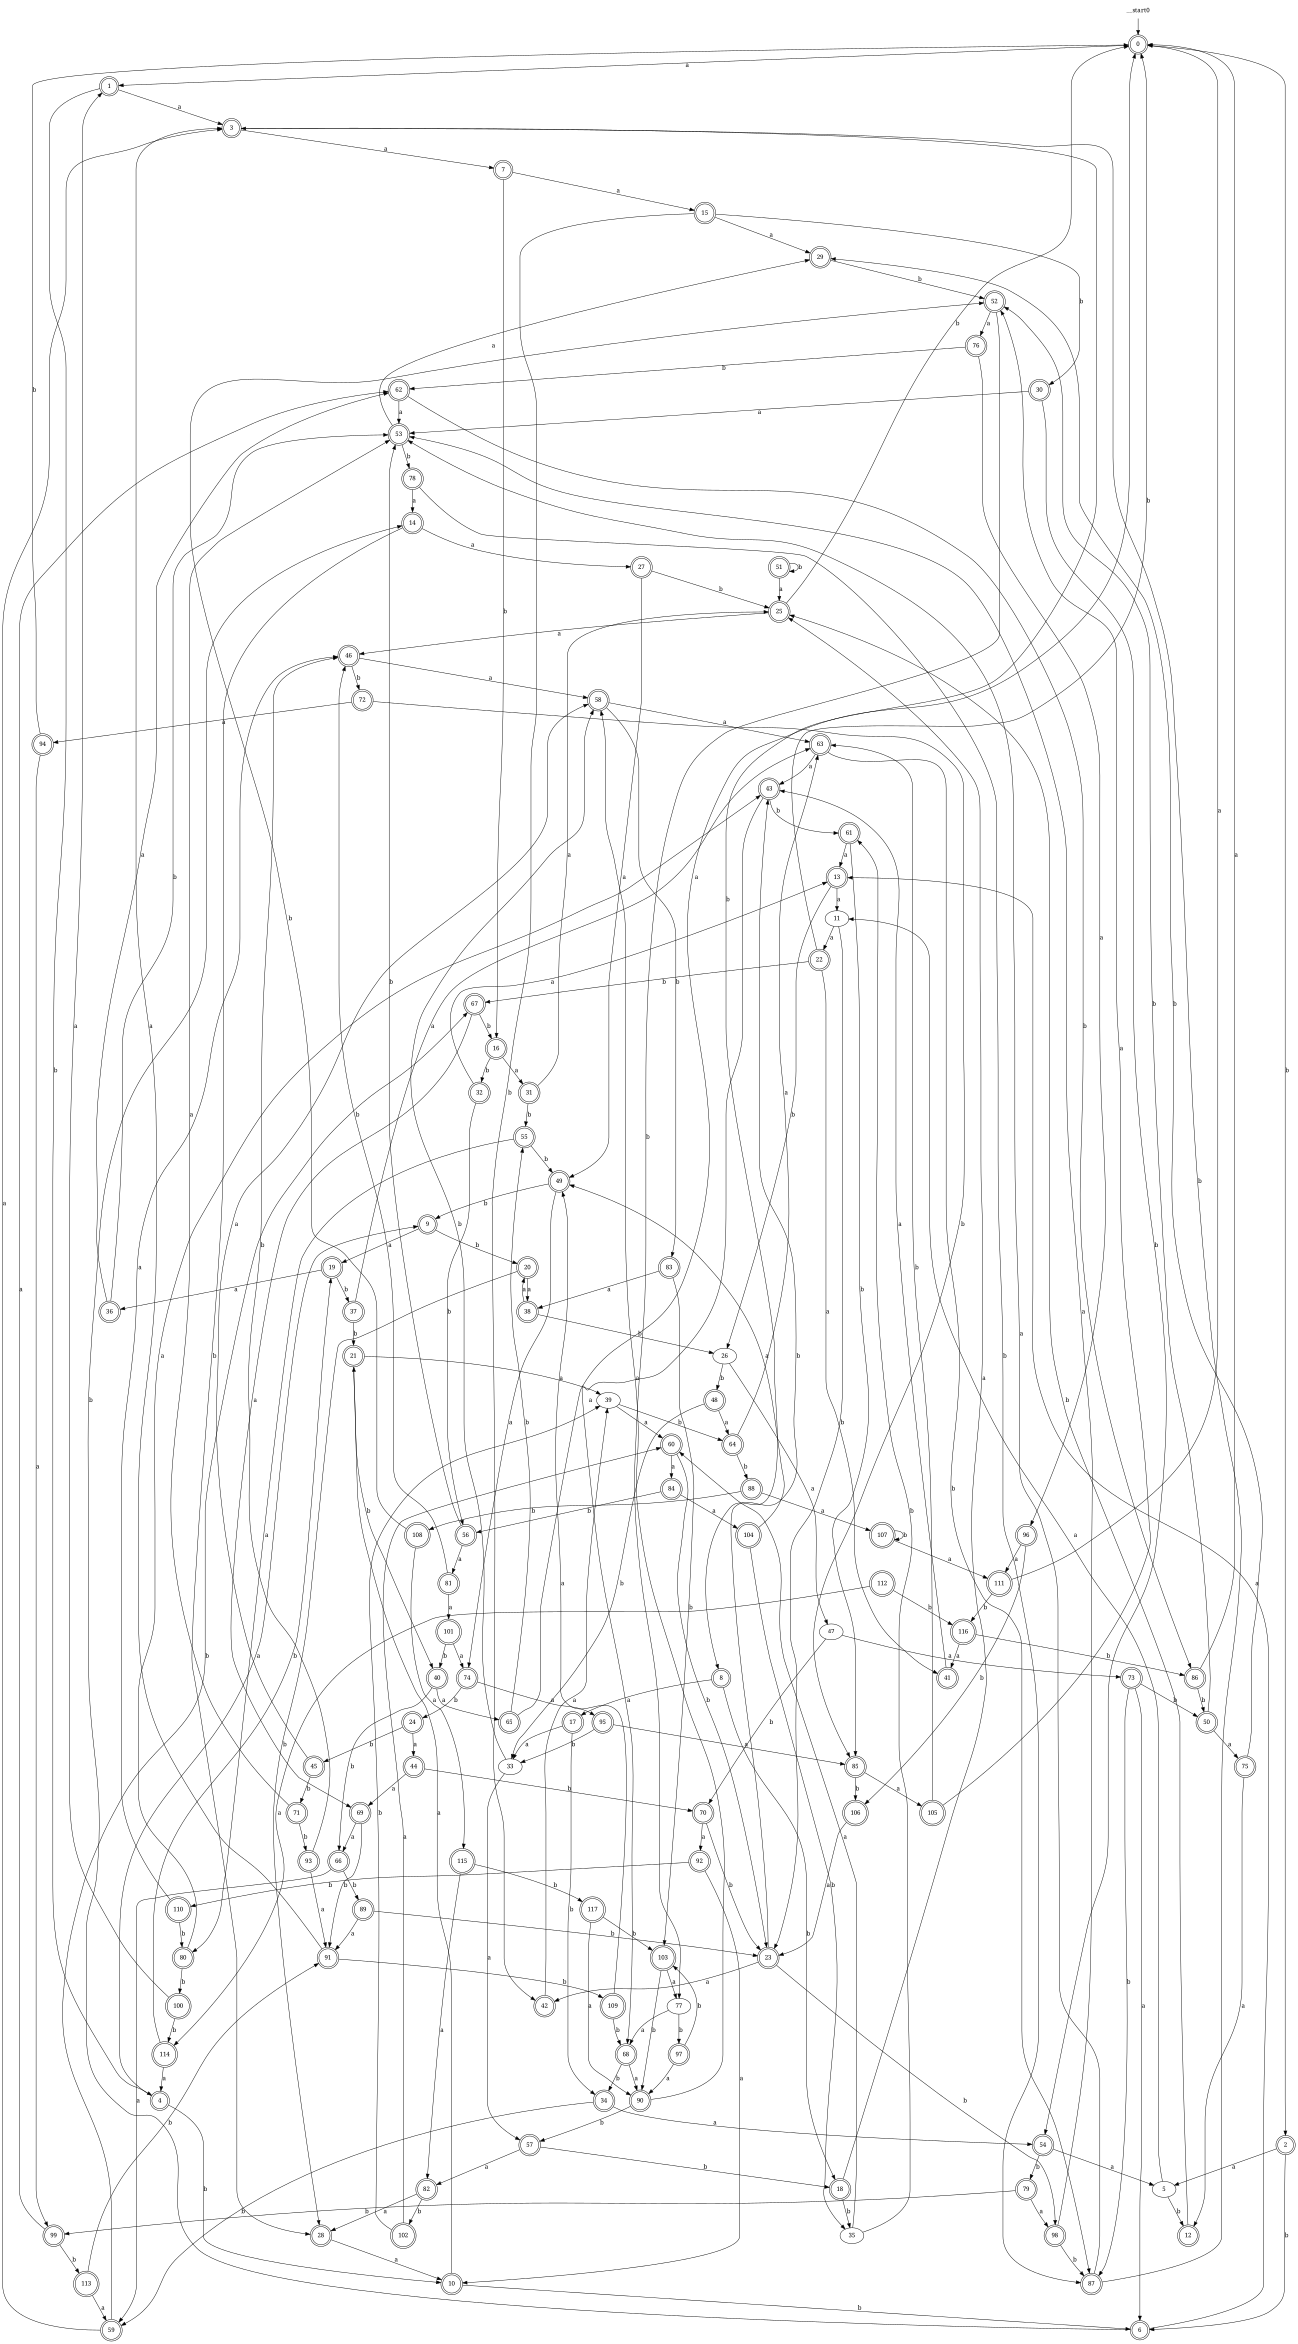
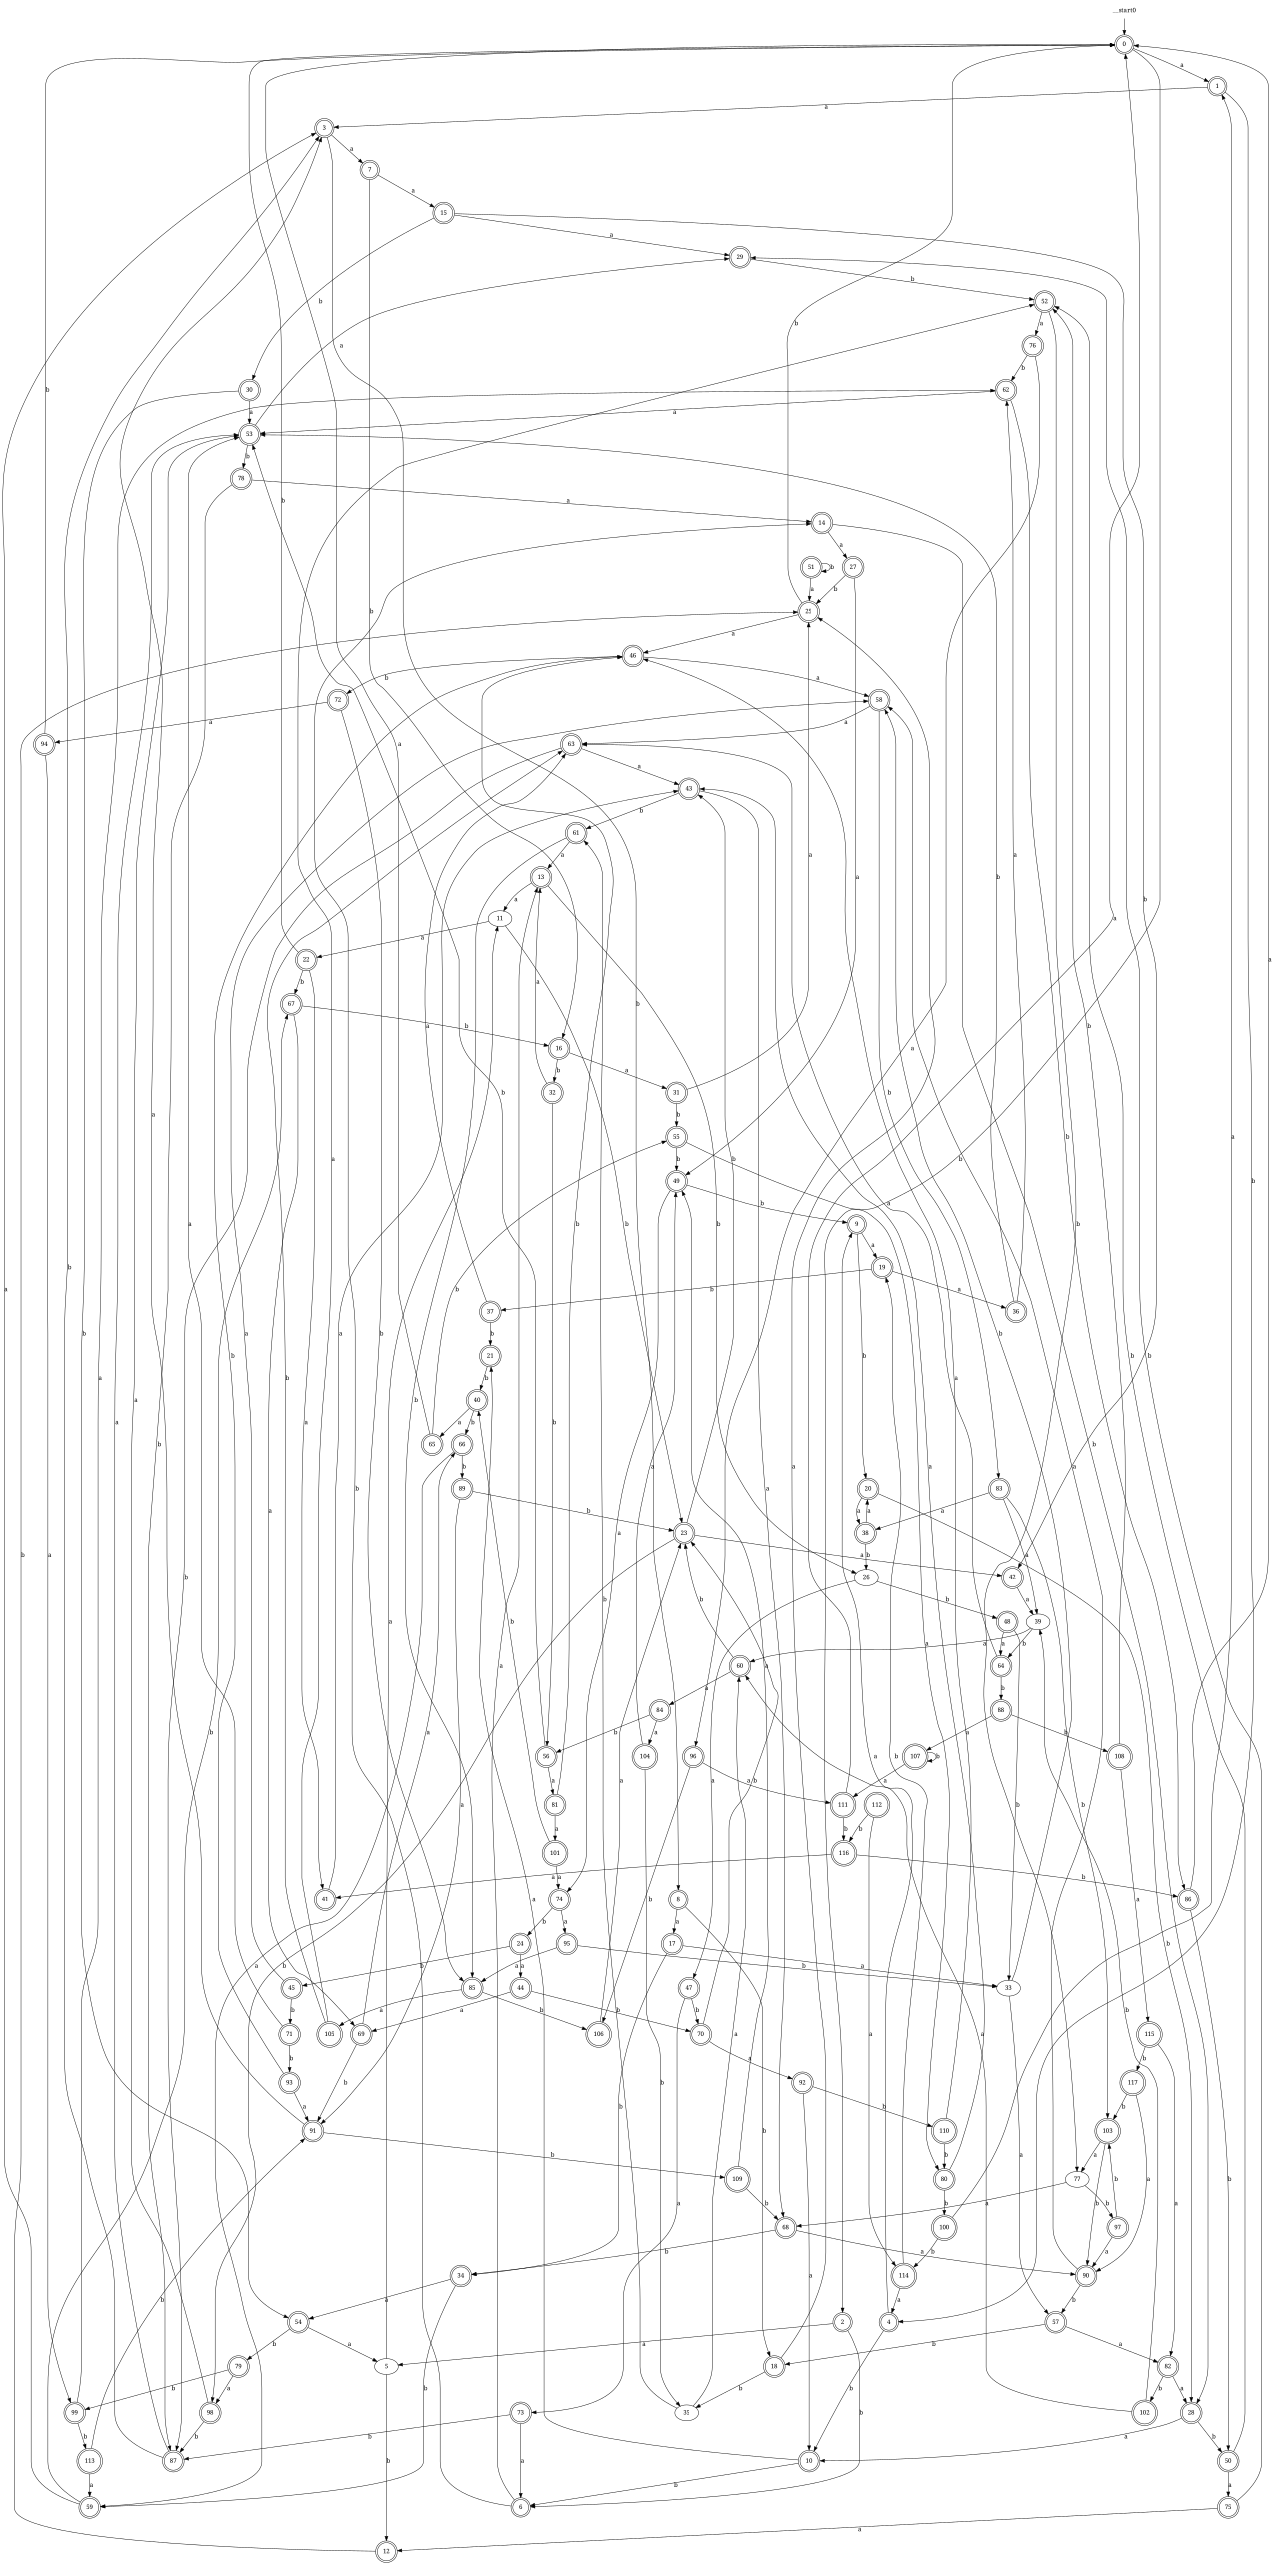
(482, 1365) -> (1023, 1553)
(831, 1632) -> (689, 1988)
(1167, 1699) -> (1208, 2435)
